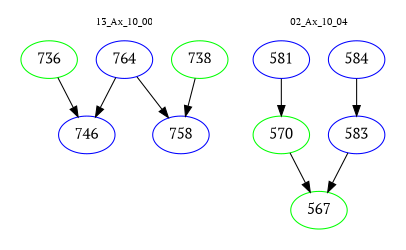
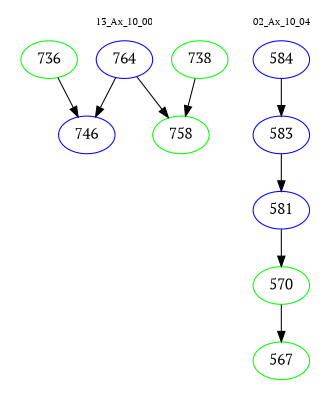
(181, 135) -> (181, 135)
(340, 168) -> (281, 167)
